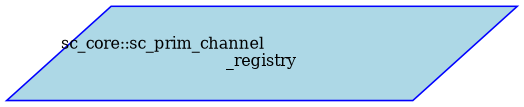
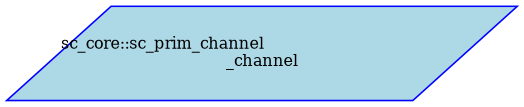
(262, 53) -> (262, 53)
